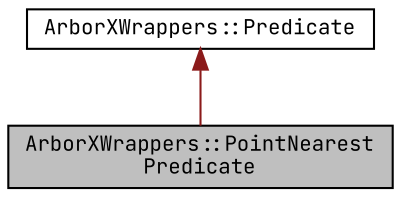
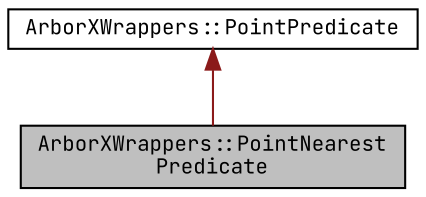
(201, 29) -> (213, 29)
